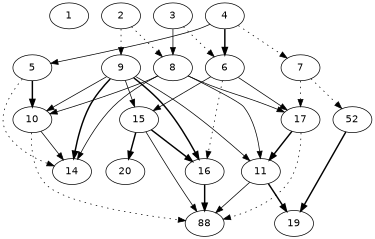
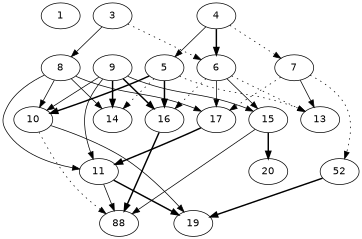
(121, 16) -> none
none -> (320, 120)
(50, 143) -> (121, 156)
(169, 143) -> (164, 93)
(283, 189) -> none
